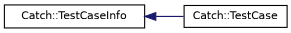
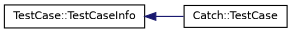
(75, 16) -> (75, 16)
